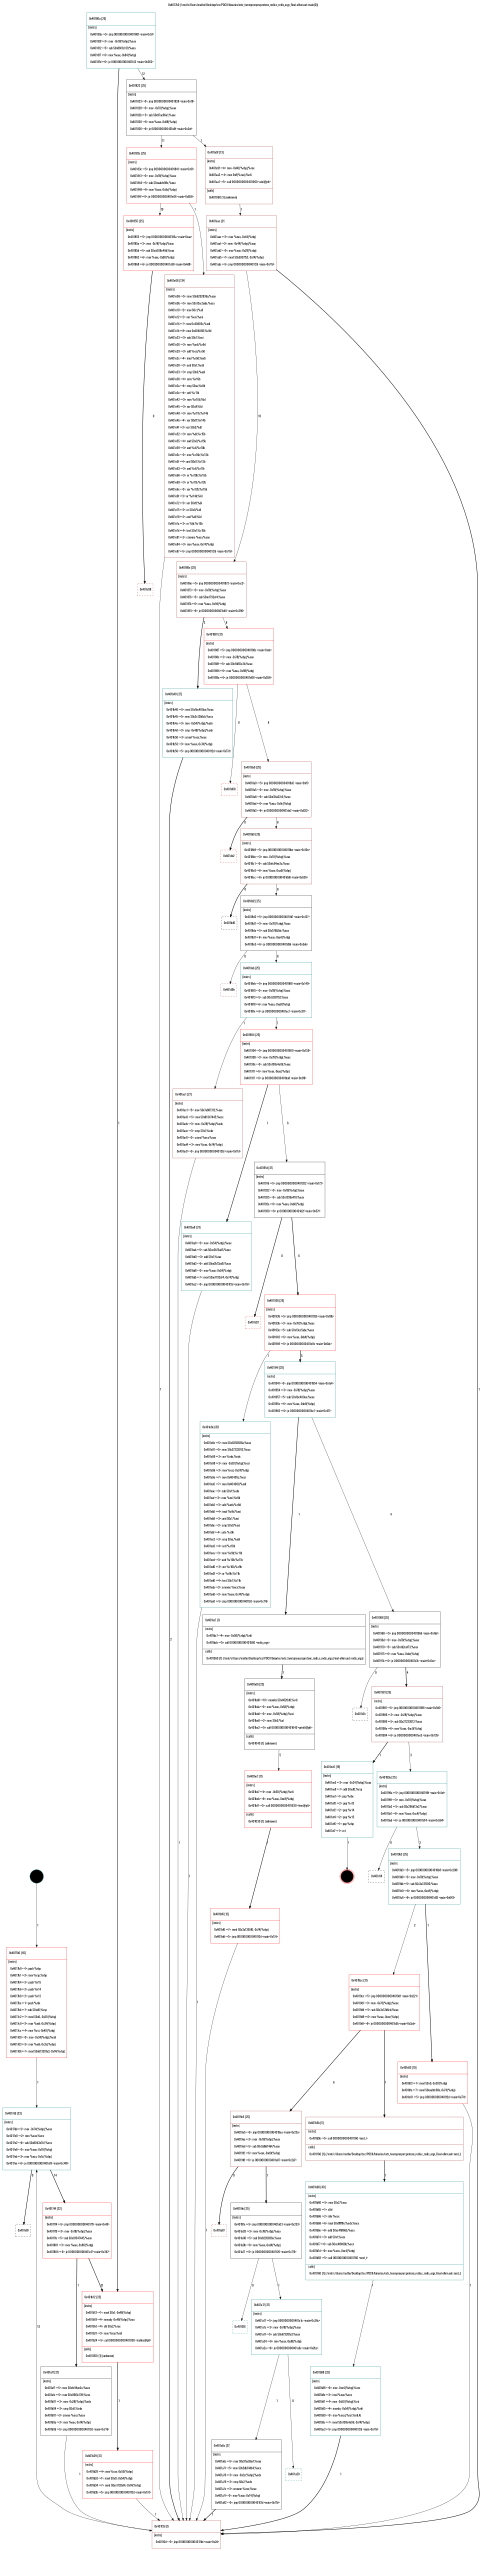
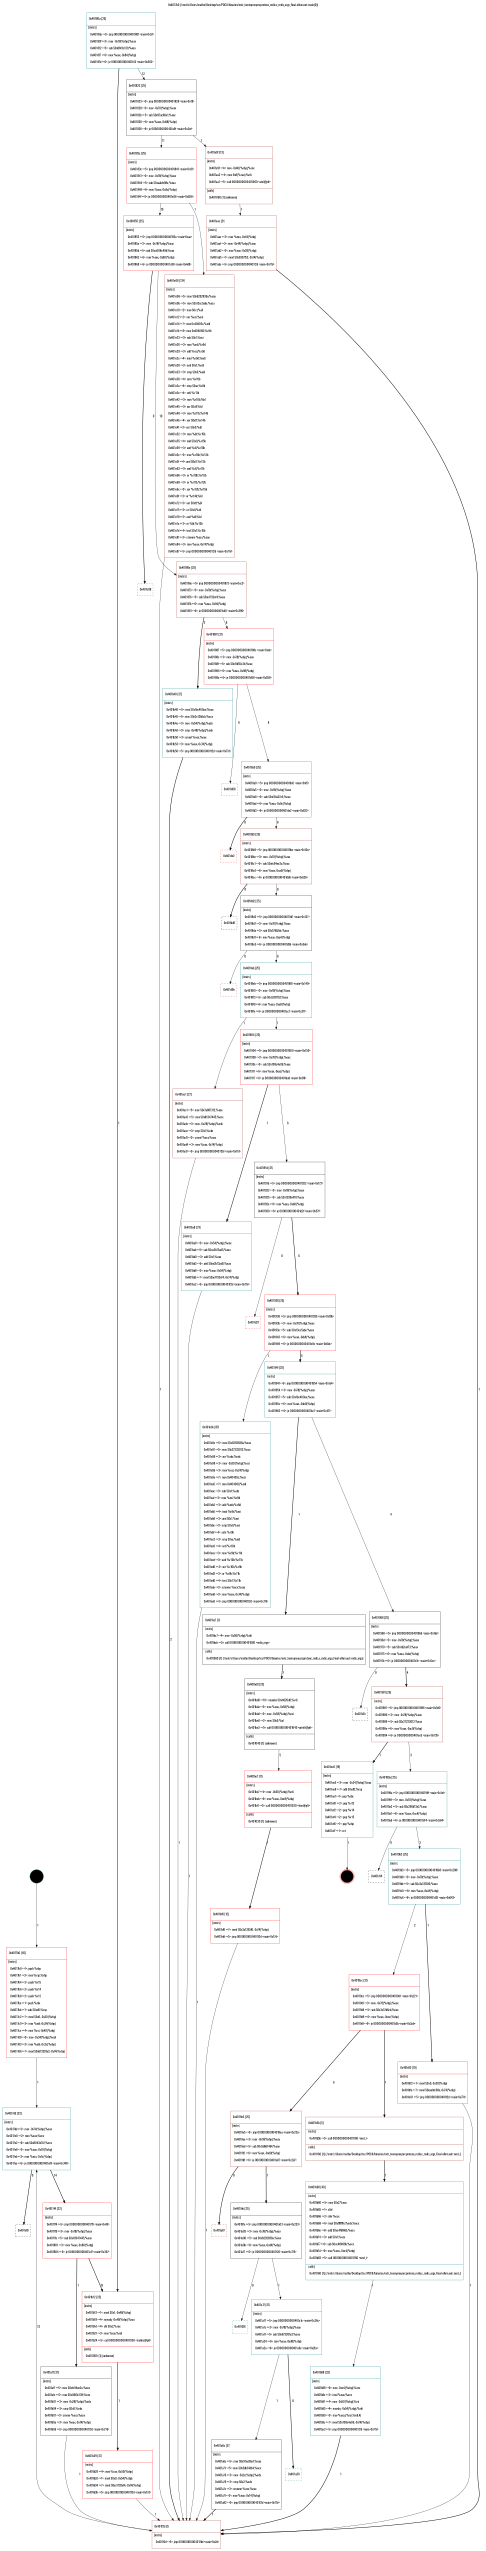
(257, 416) -> (155, 426)
(269, 1266) -> (269, 1266)
(291, 2410) -> (291, 2410)
